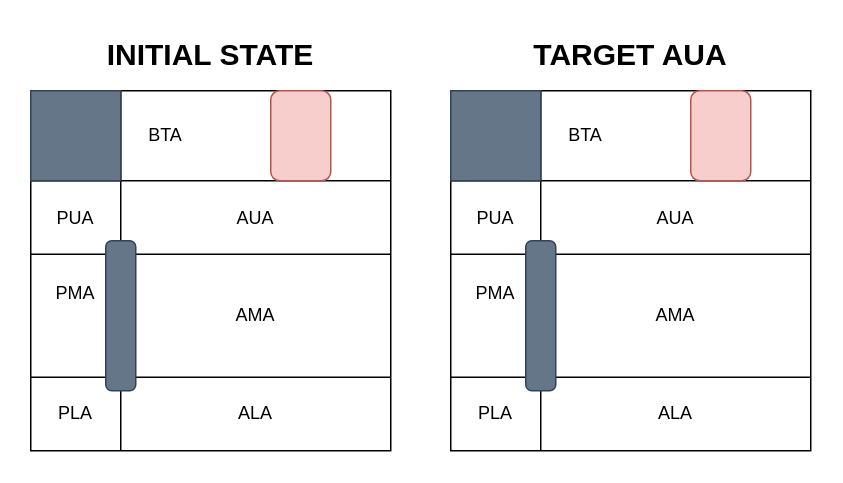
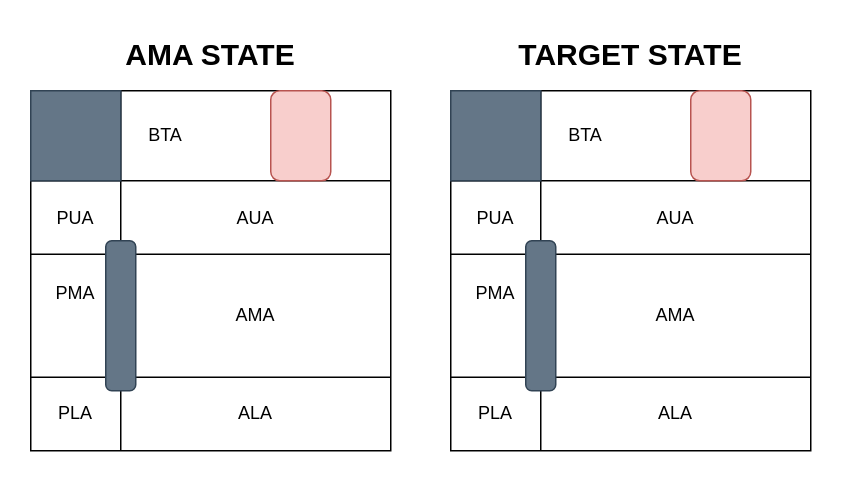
(211, 53) -> (211, 53)
(631, 53) -> (631, 53)
